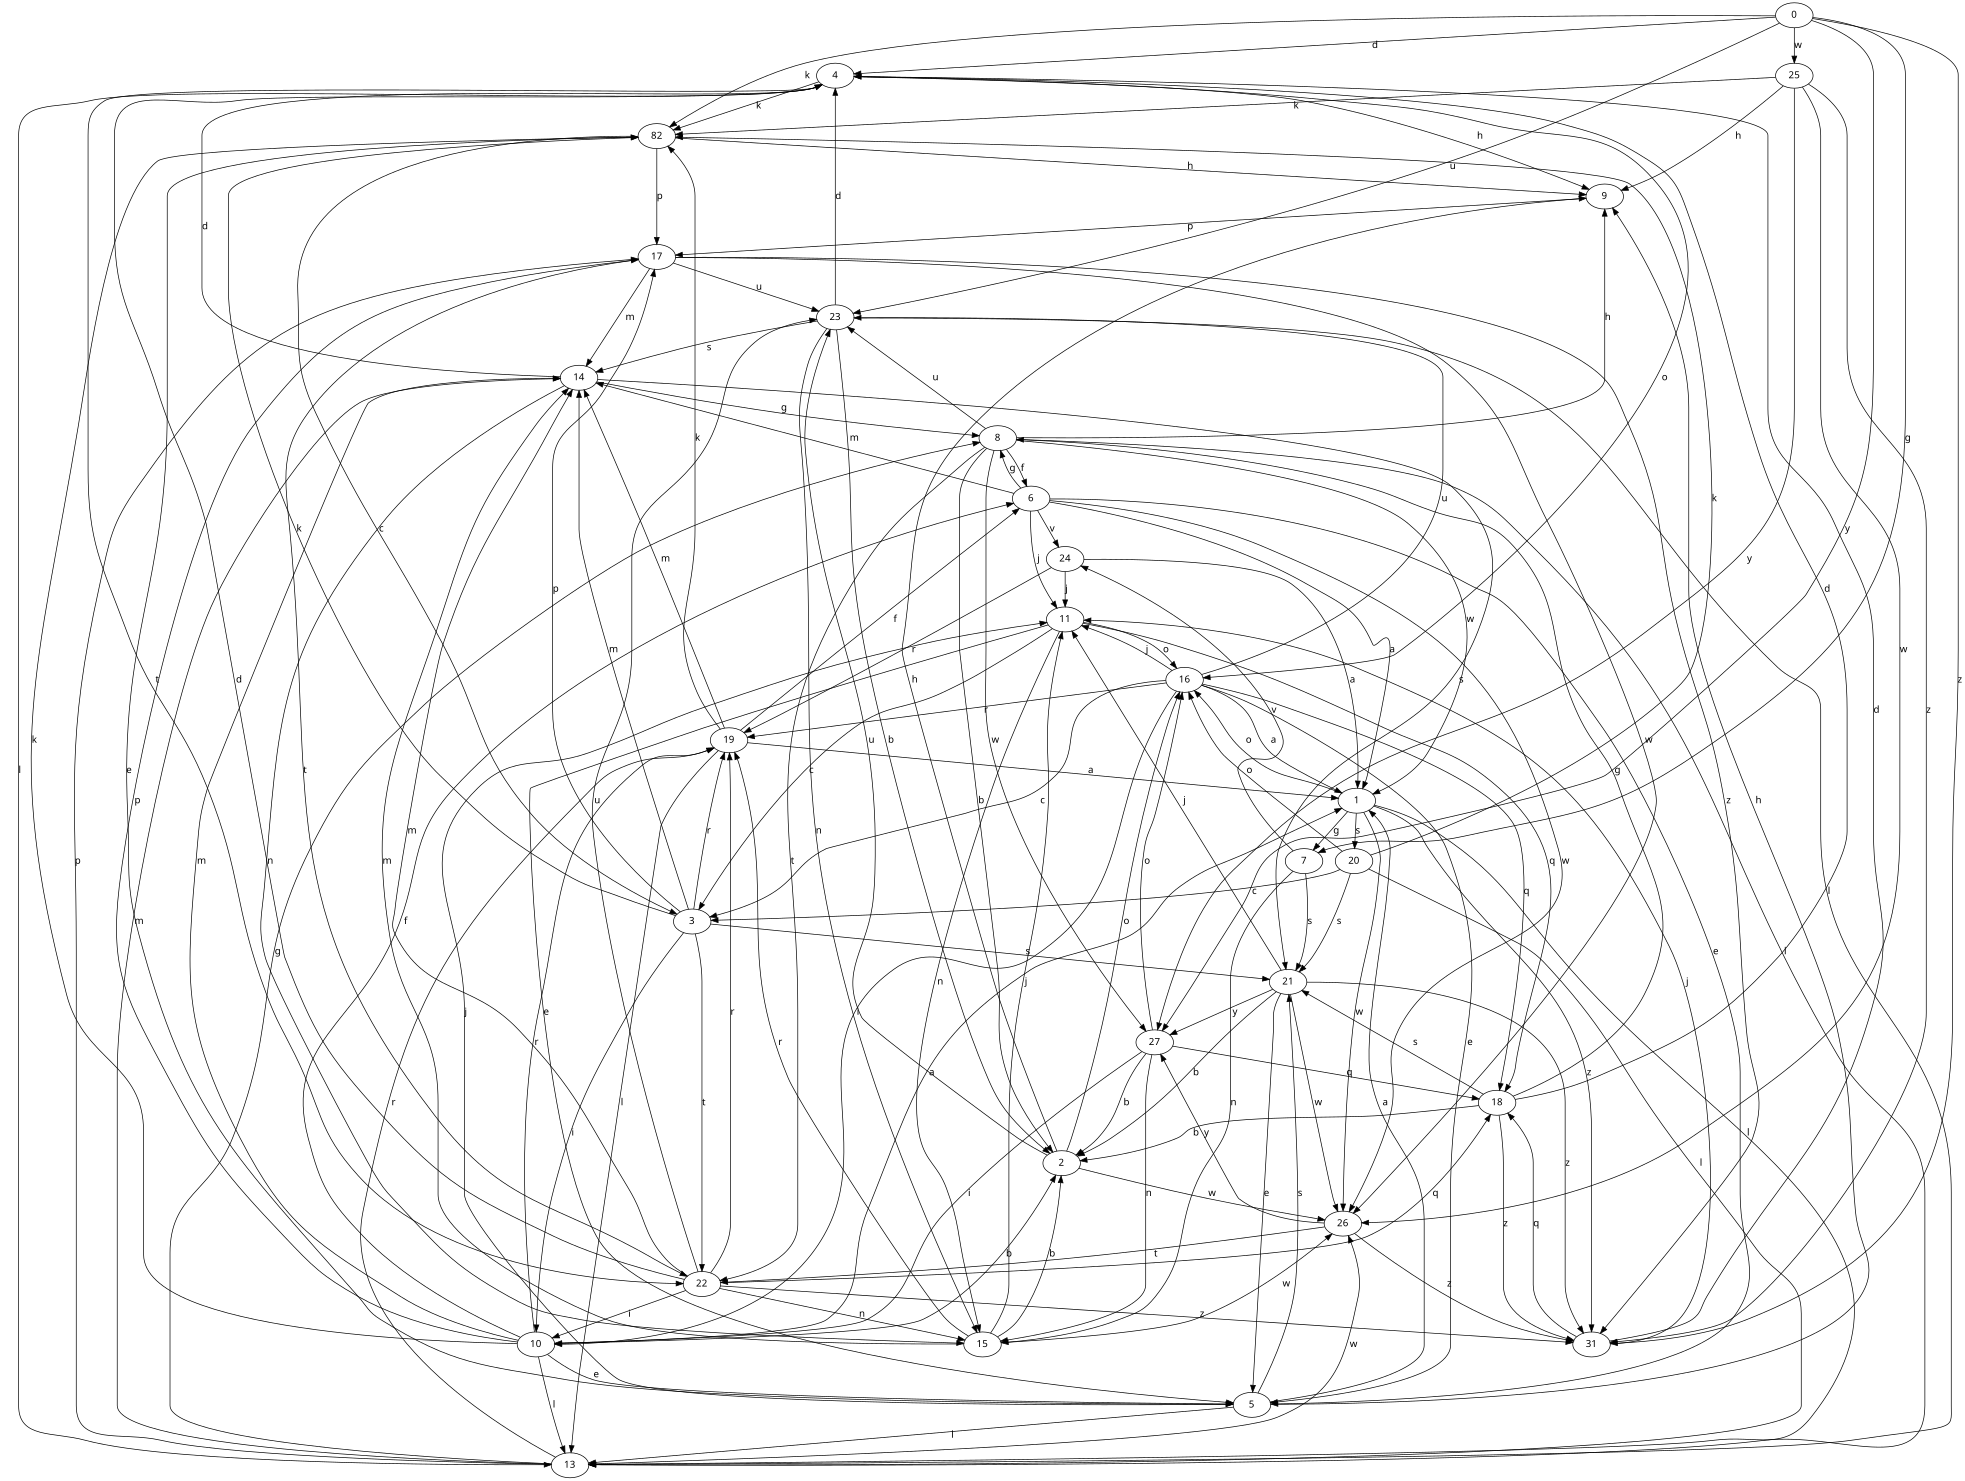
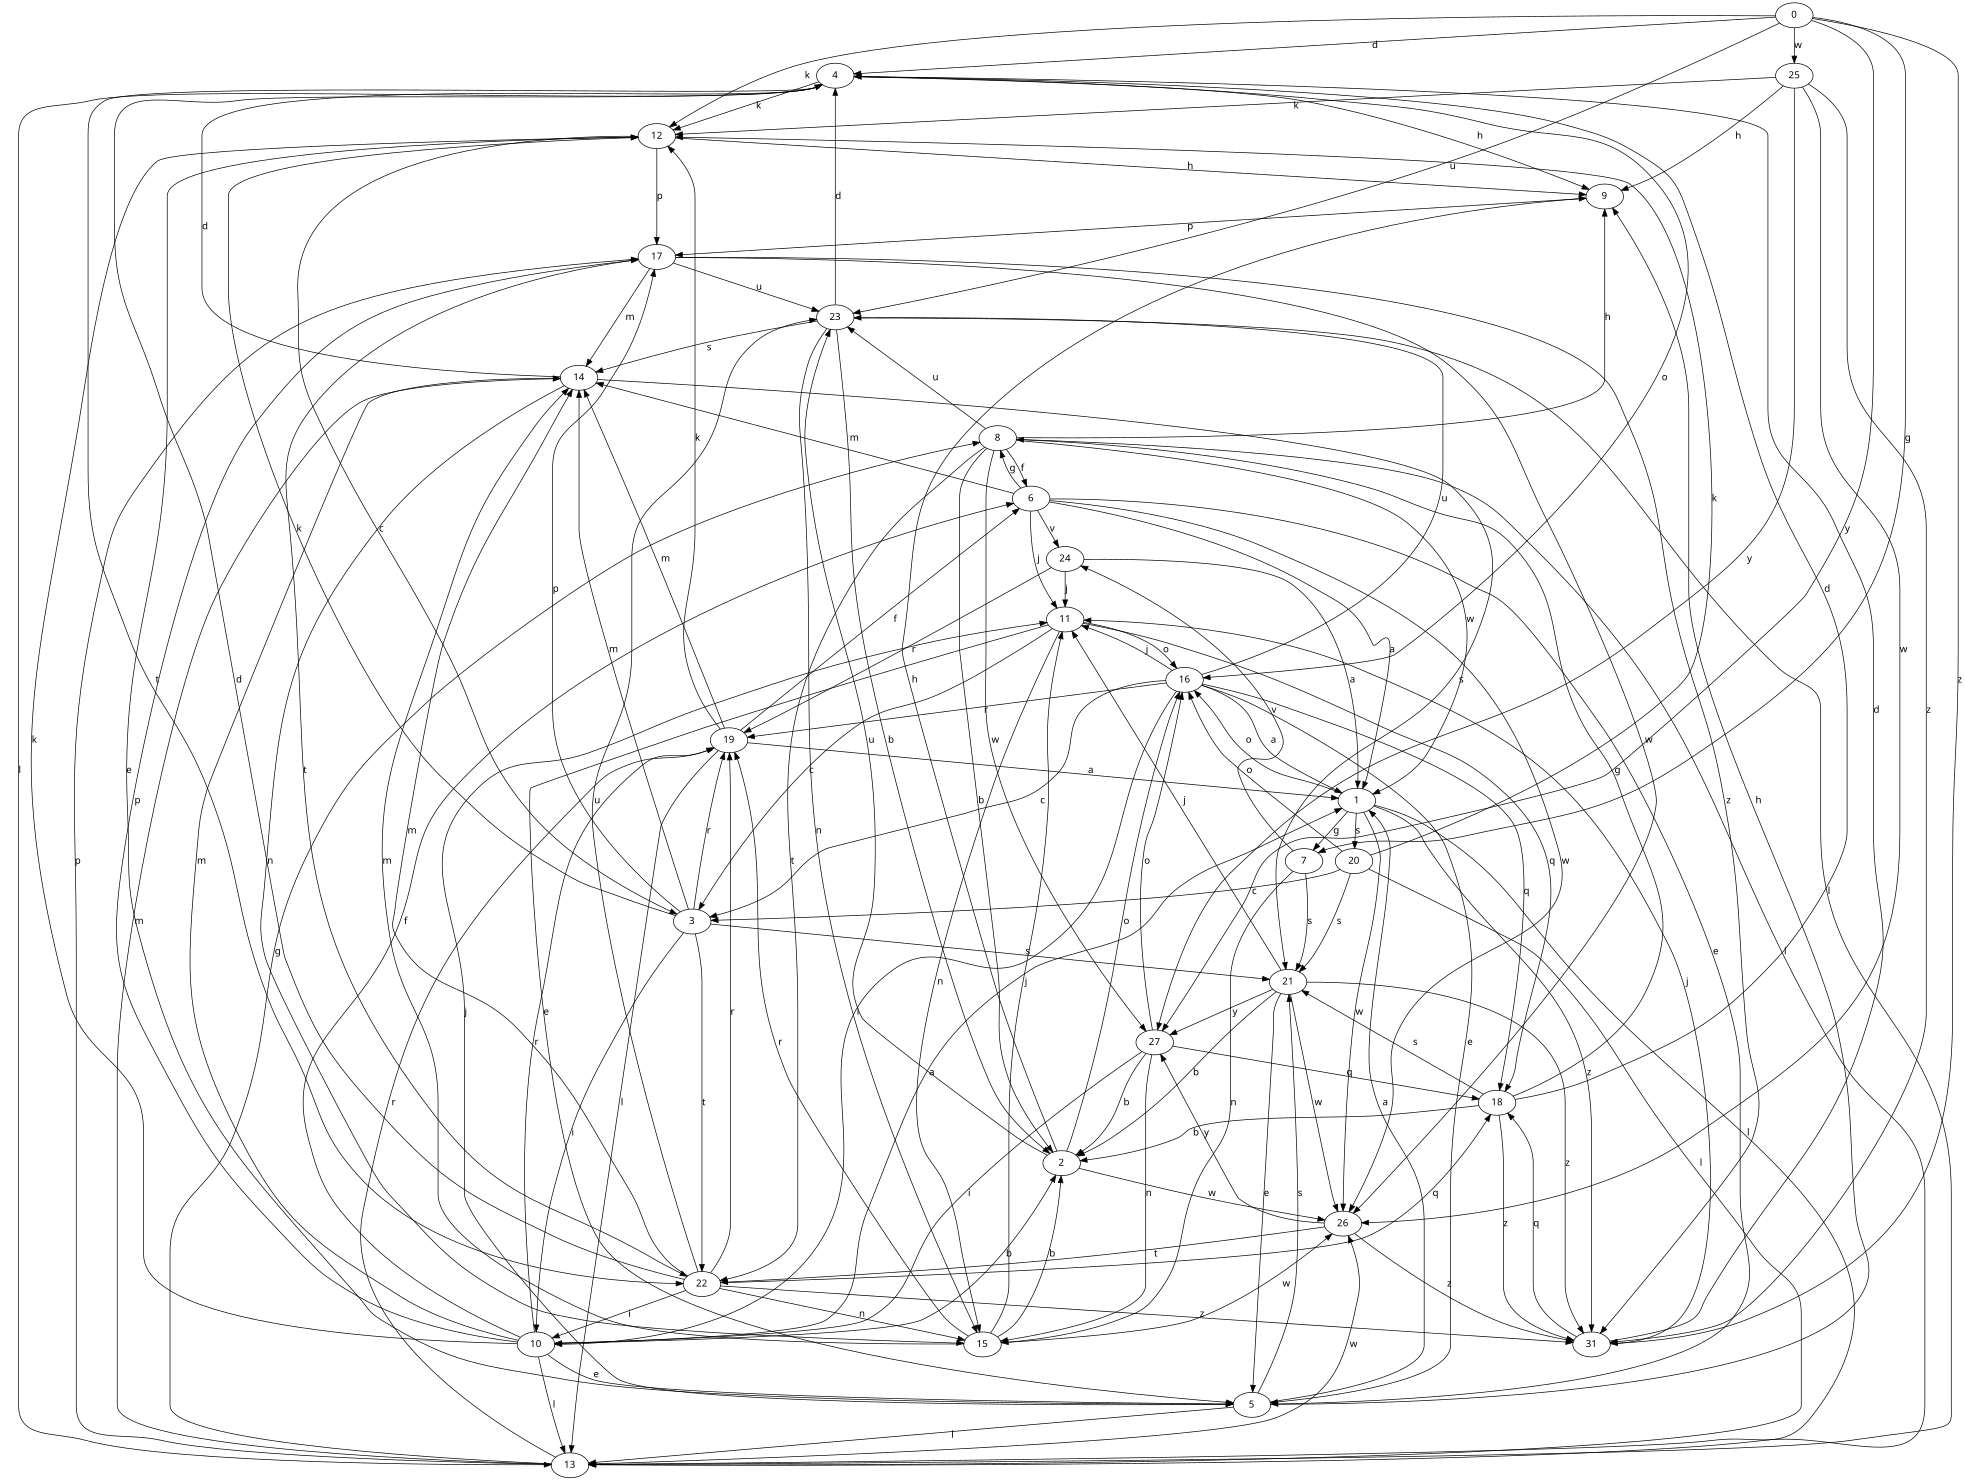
(657, 136) -> (657, 136)
(784, 414) -> none
